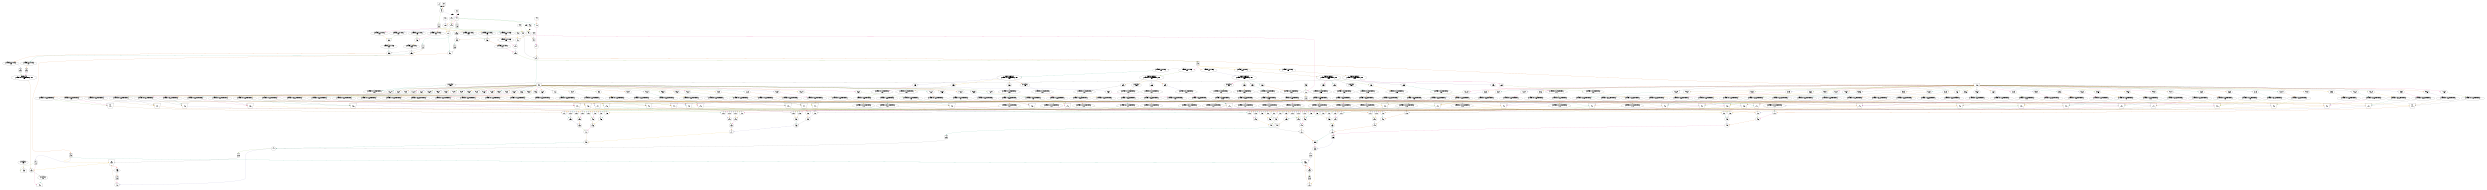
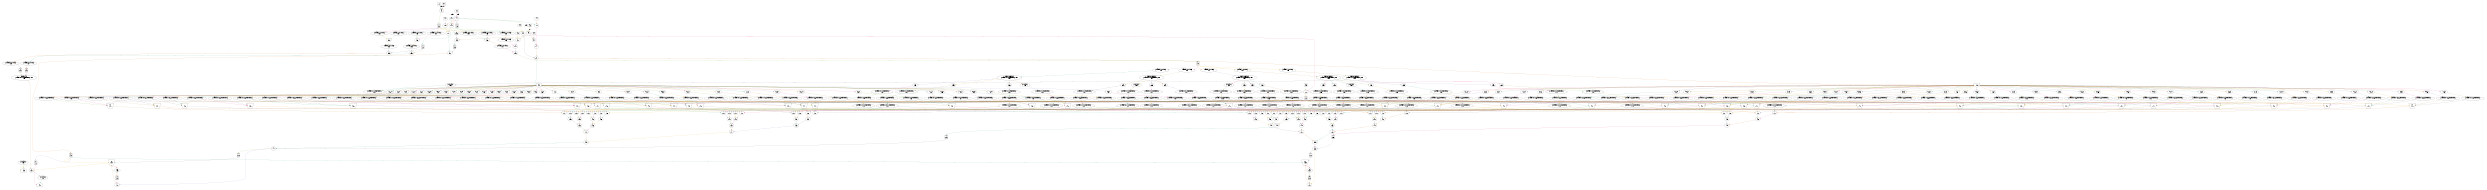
(677, 92) -> none
none -> (2324, 98)
